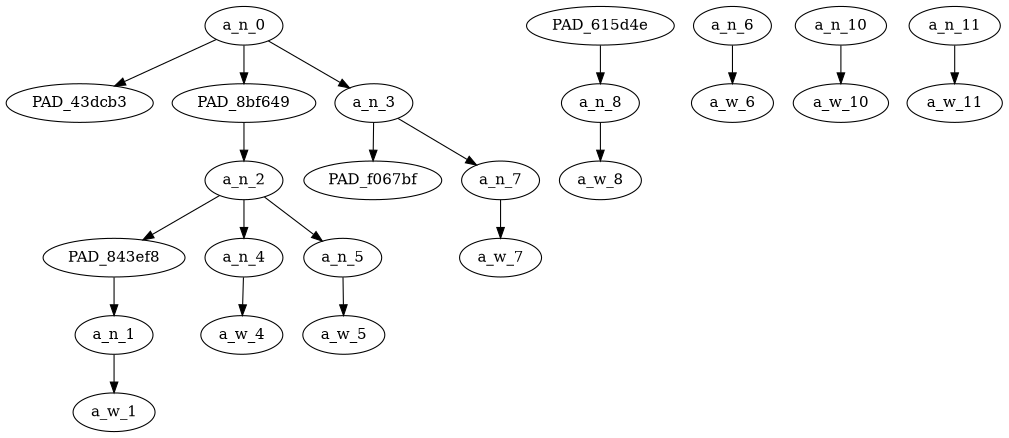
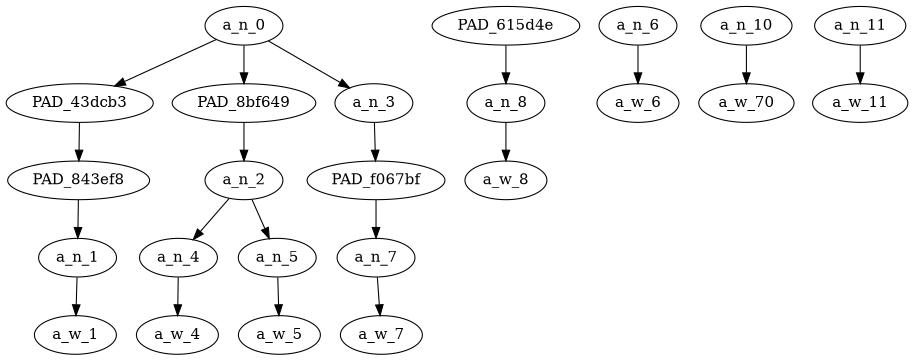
(841, 103) -> (746, 103)
(433, 139) -> (376, 214)
(186, 215) -> (79, 136)
